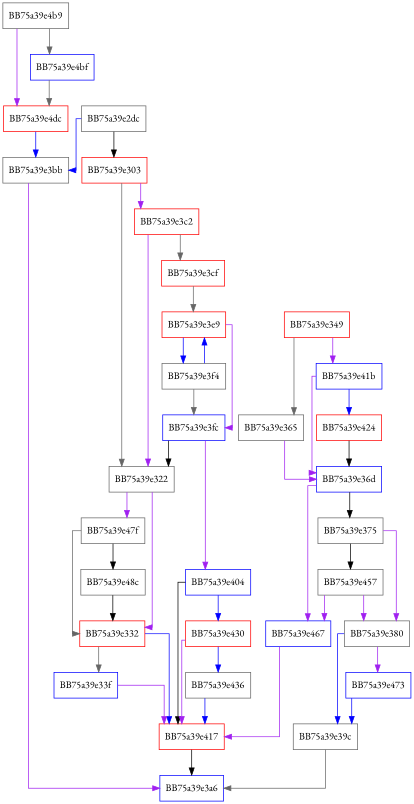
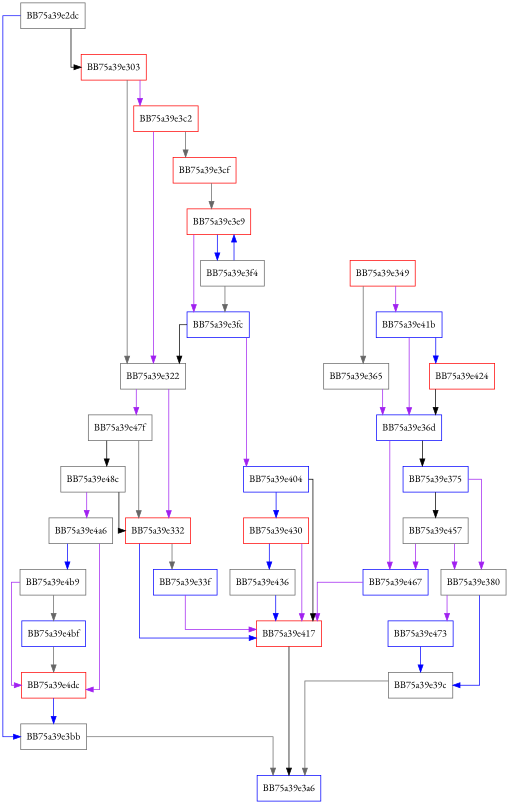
none -> (81, 531)
(350, 531) -> (436, 479)
(28, 548) -> (196, 737)
